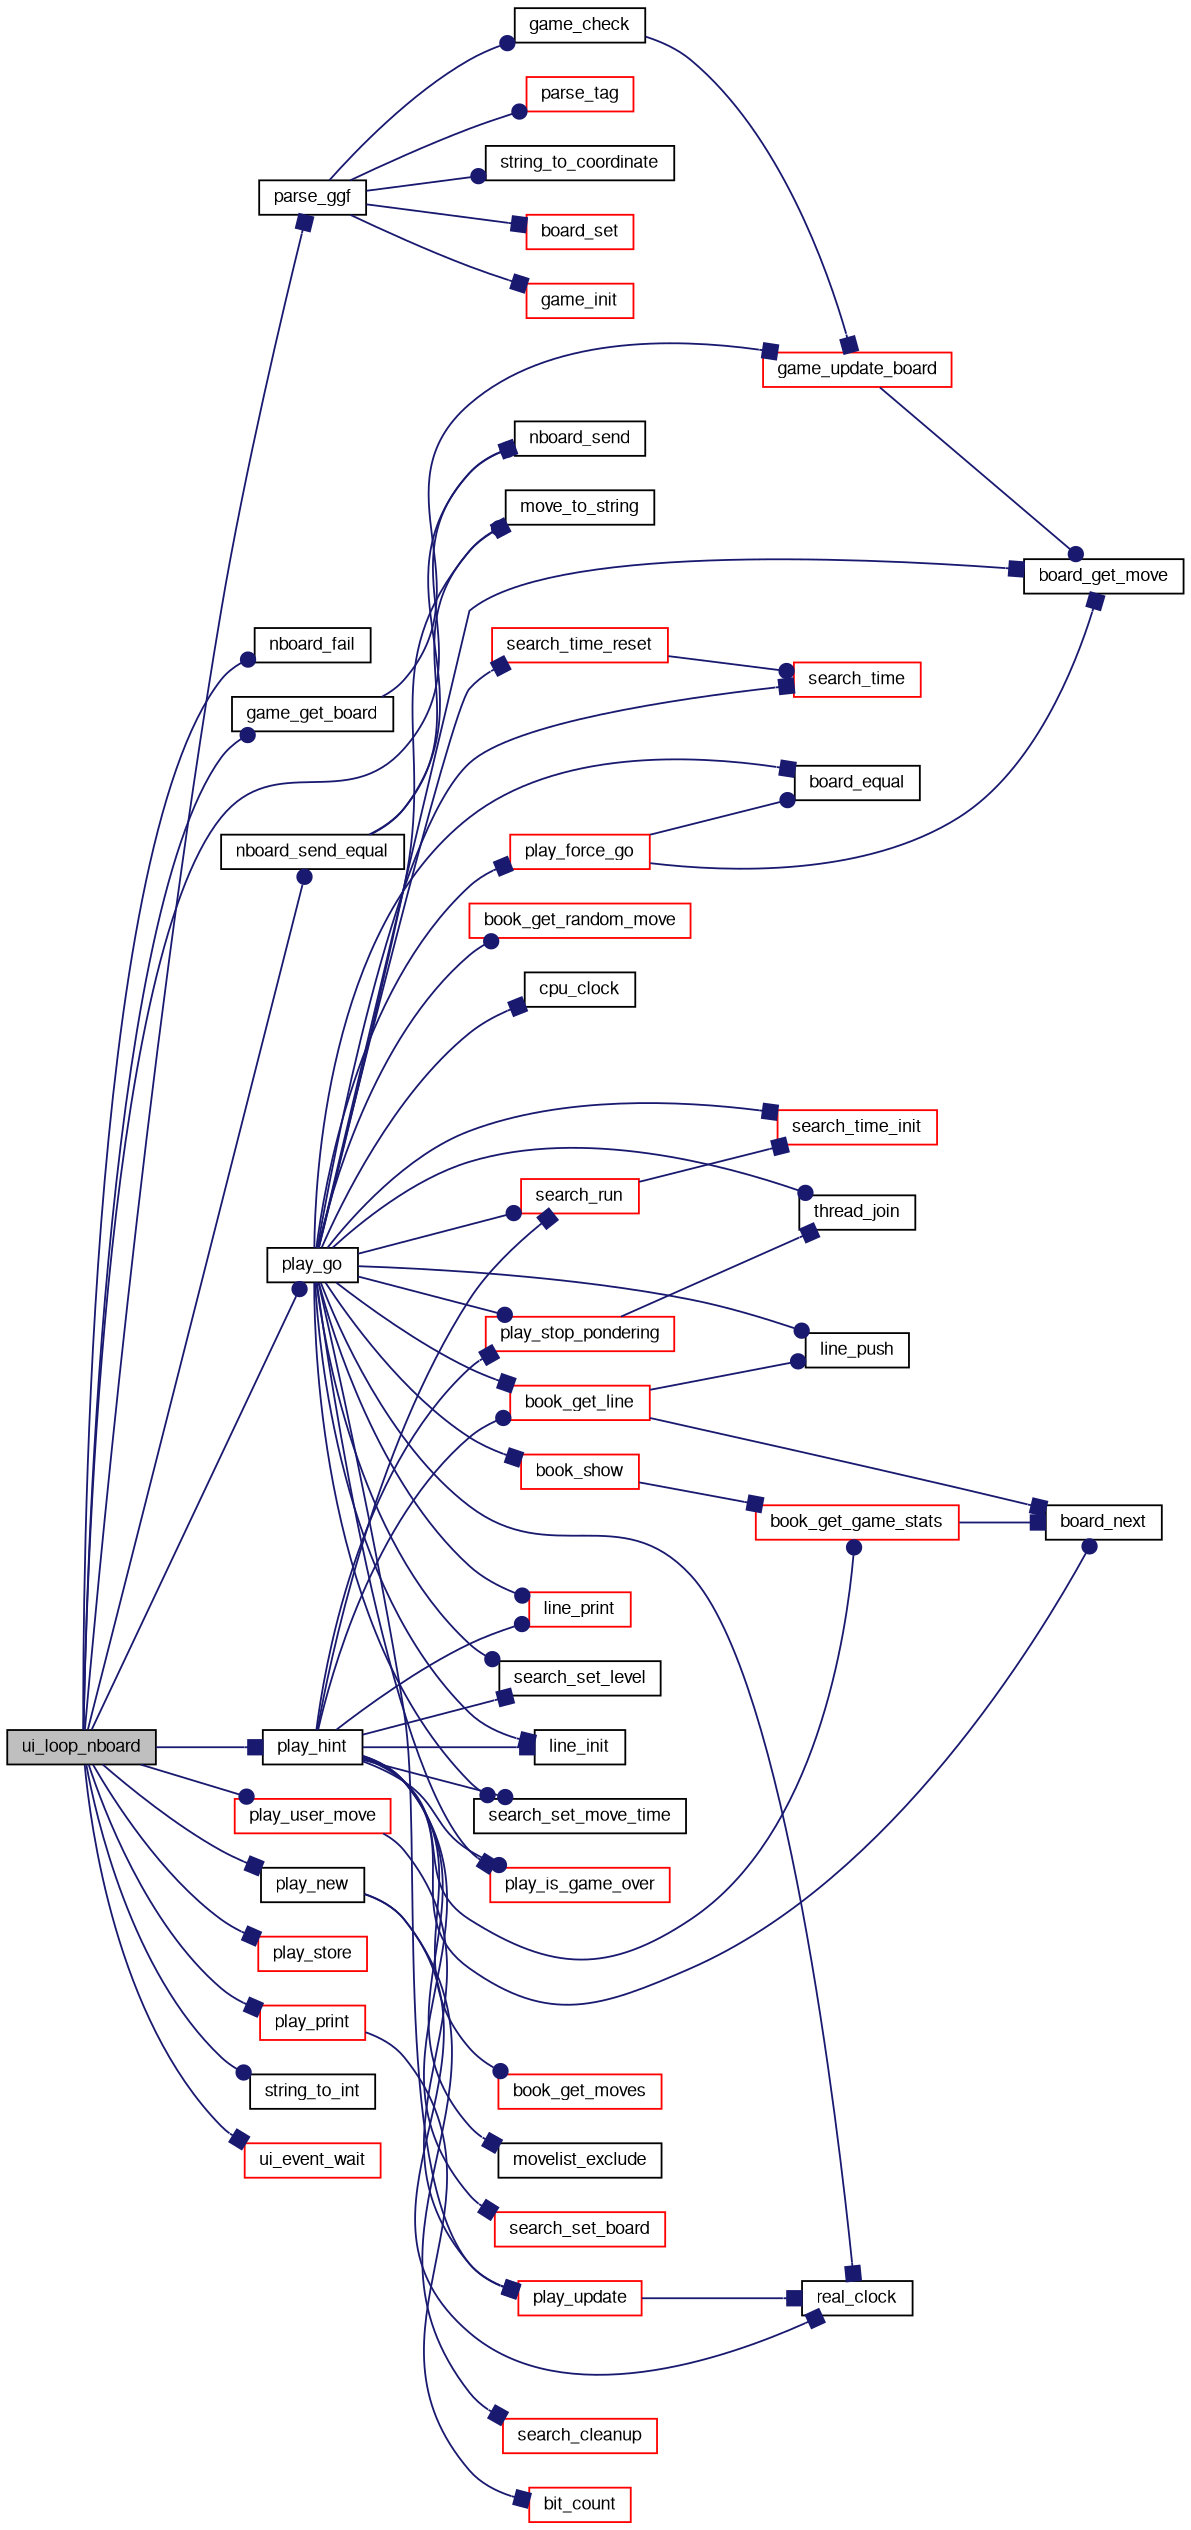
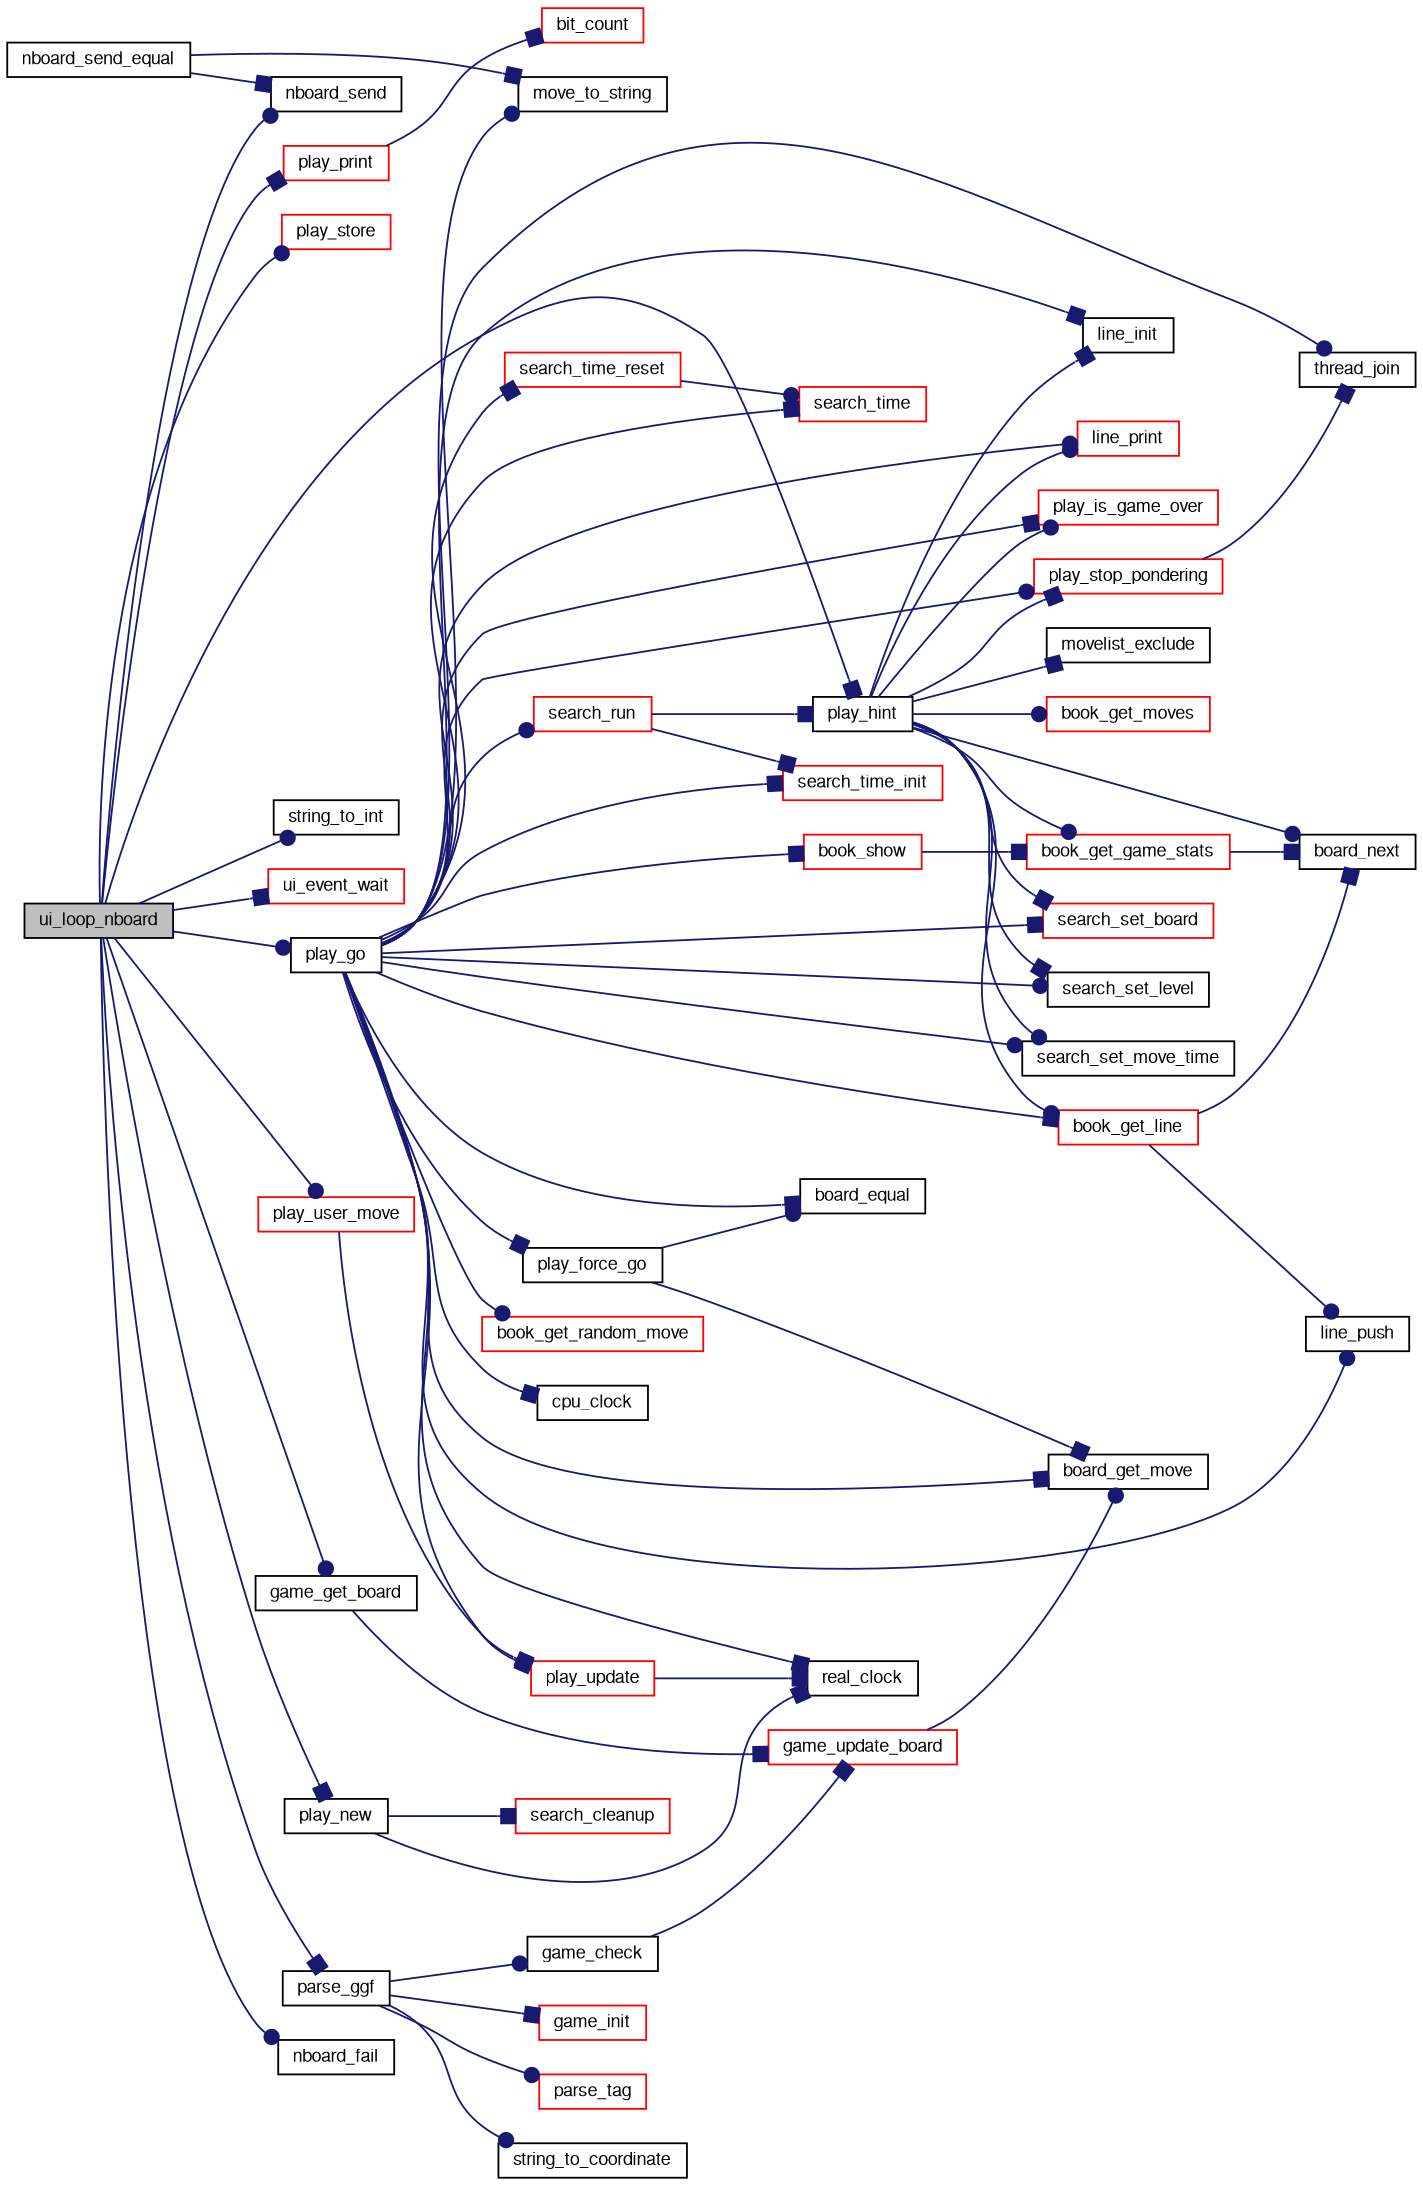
(580, 232) -> none
(580, 852) -> (593, 1265)
none -> (703, 939)
(195, 1307) -> none
(407, 1420) -> (723, 714)
(157, 1858) -> (110, 698)
